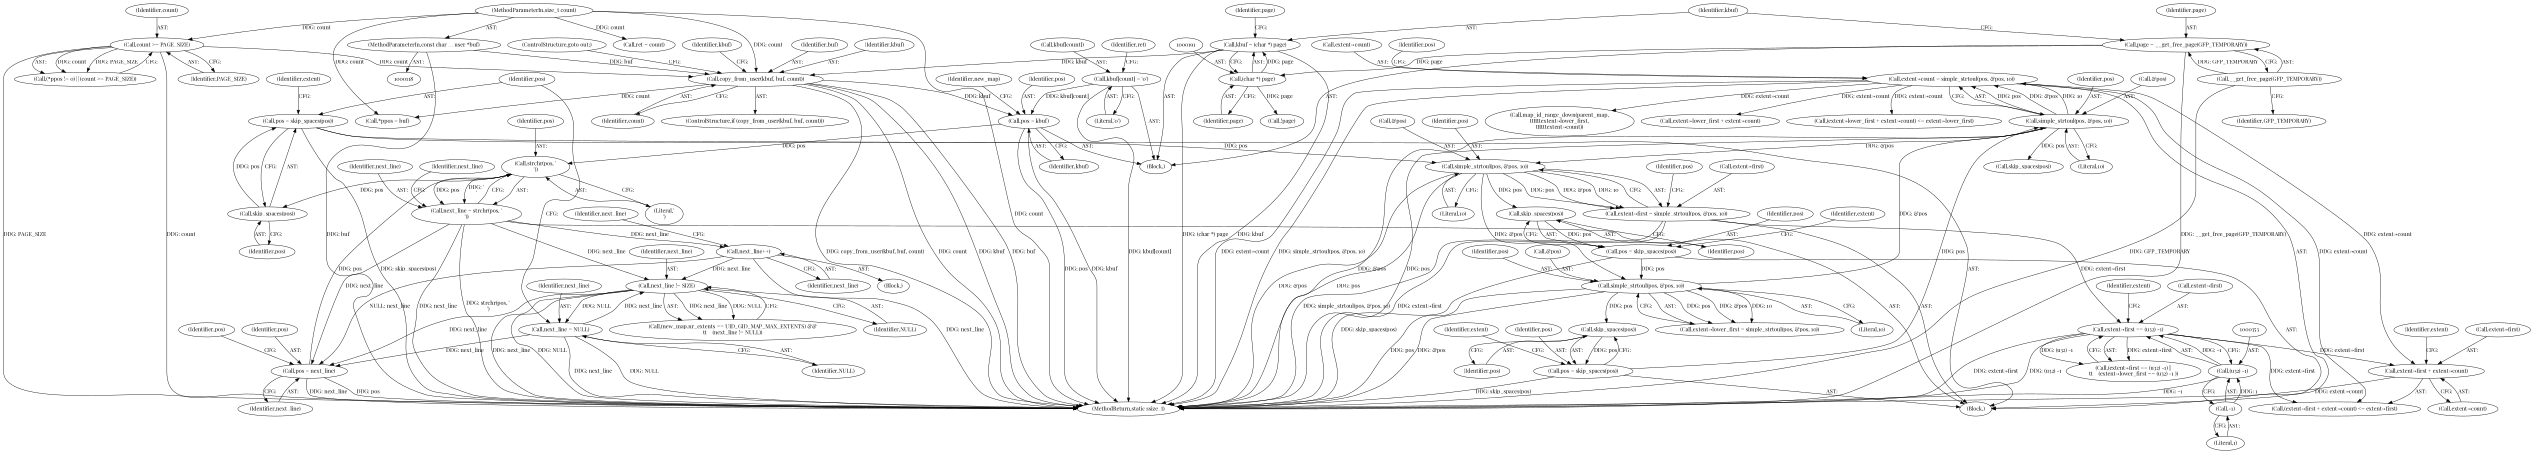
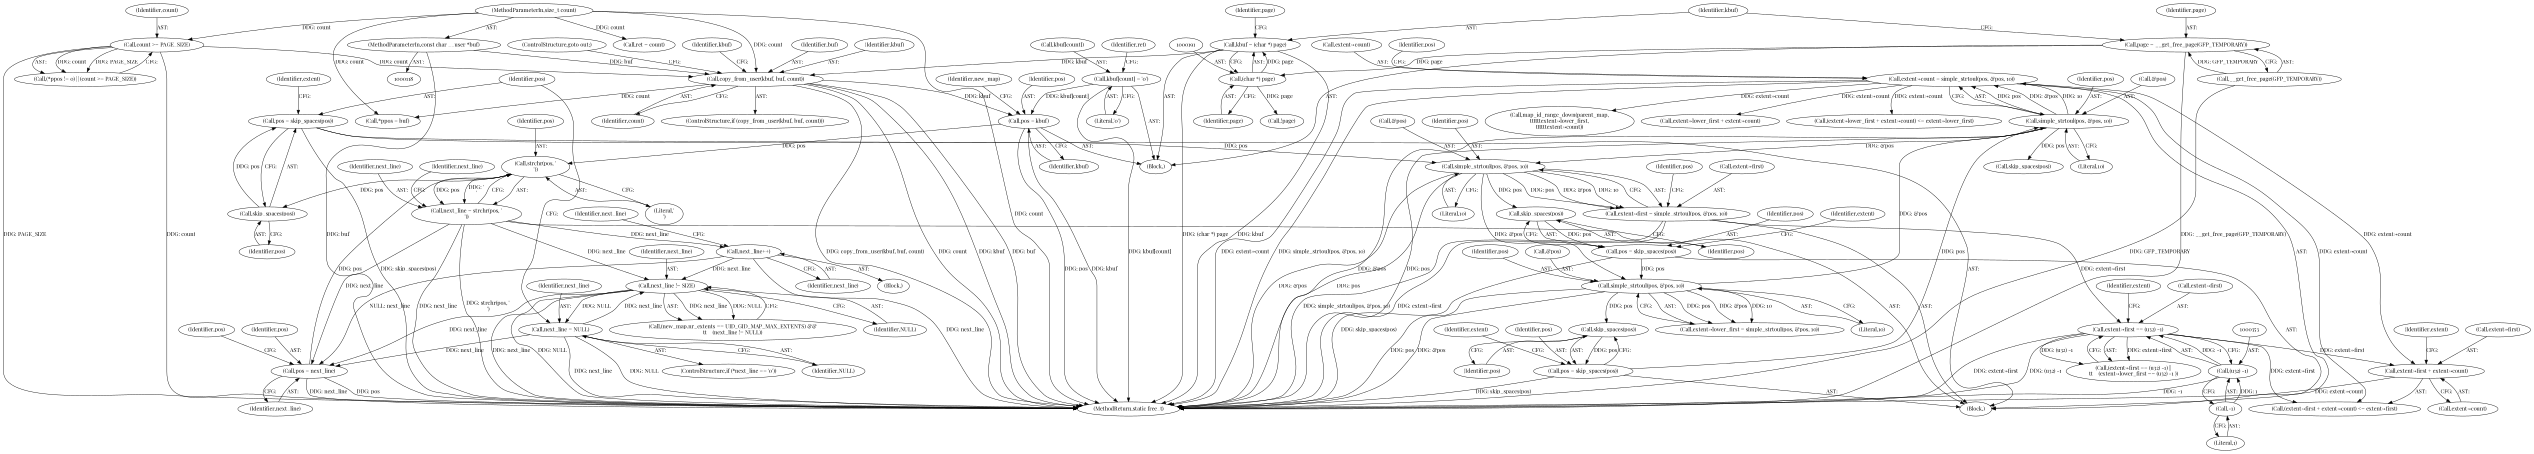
(219, 79) -> none
(2274, 121) -> none
none -> (729, 371)
(1129, 409) -> (1129, 409)
